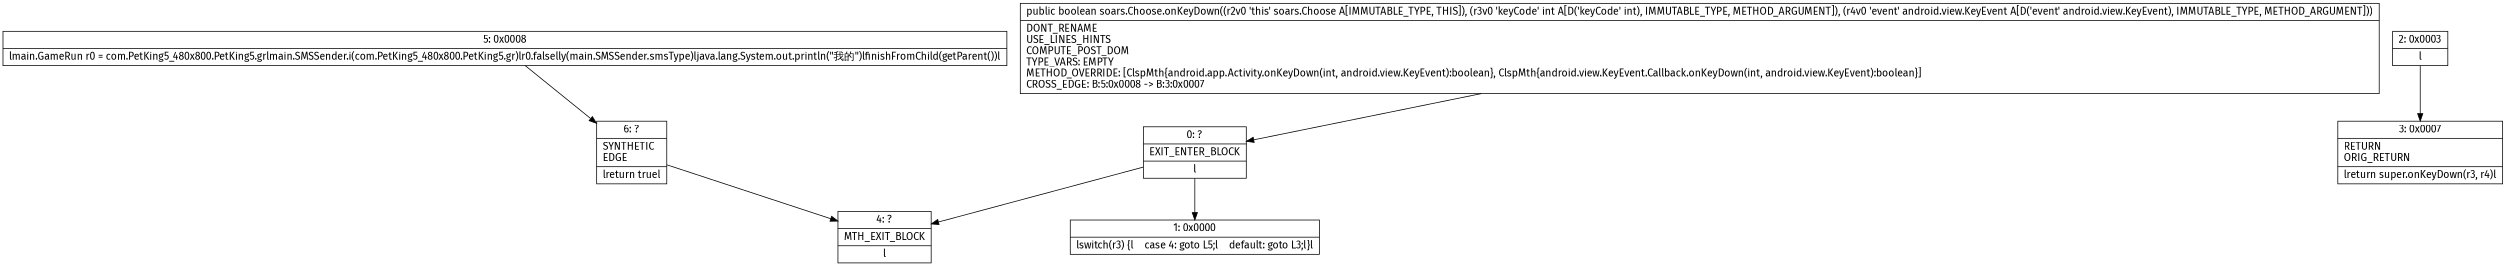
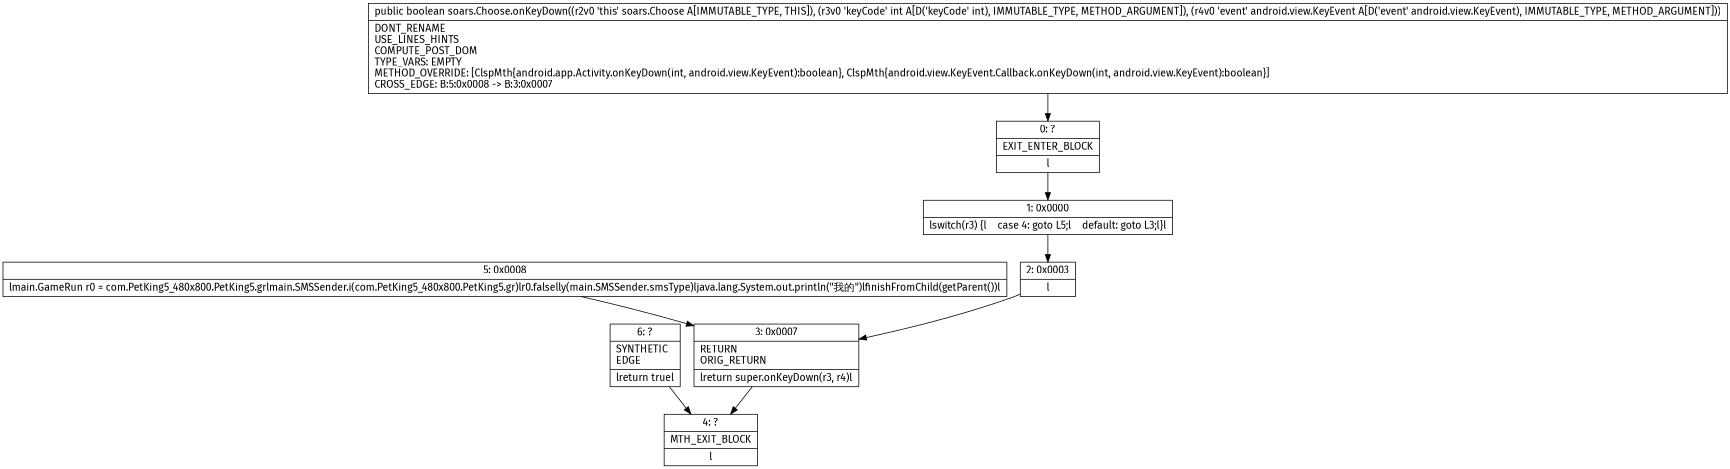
(558, 92) -> (634, 309)
(1041, 195) -> (744, 398)
none -> (1048, 245)
